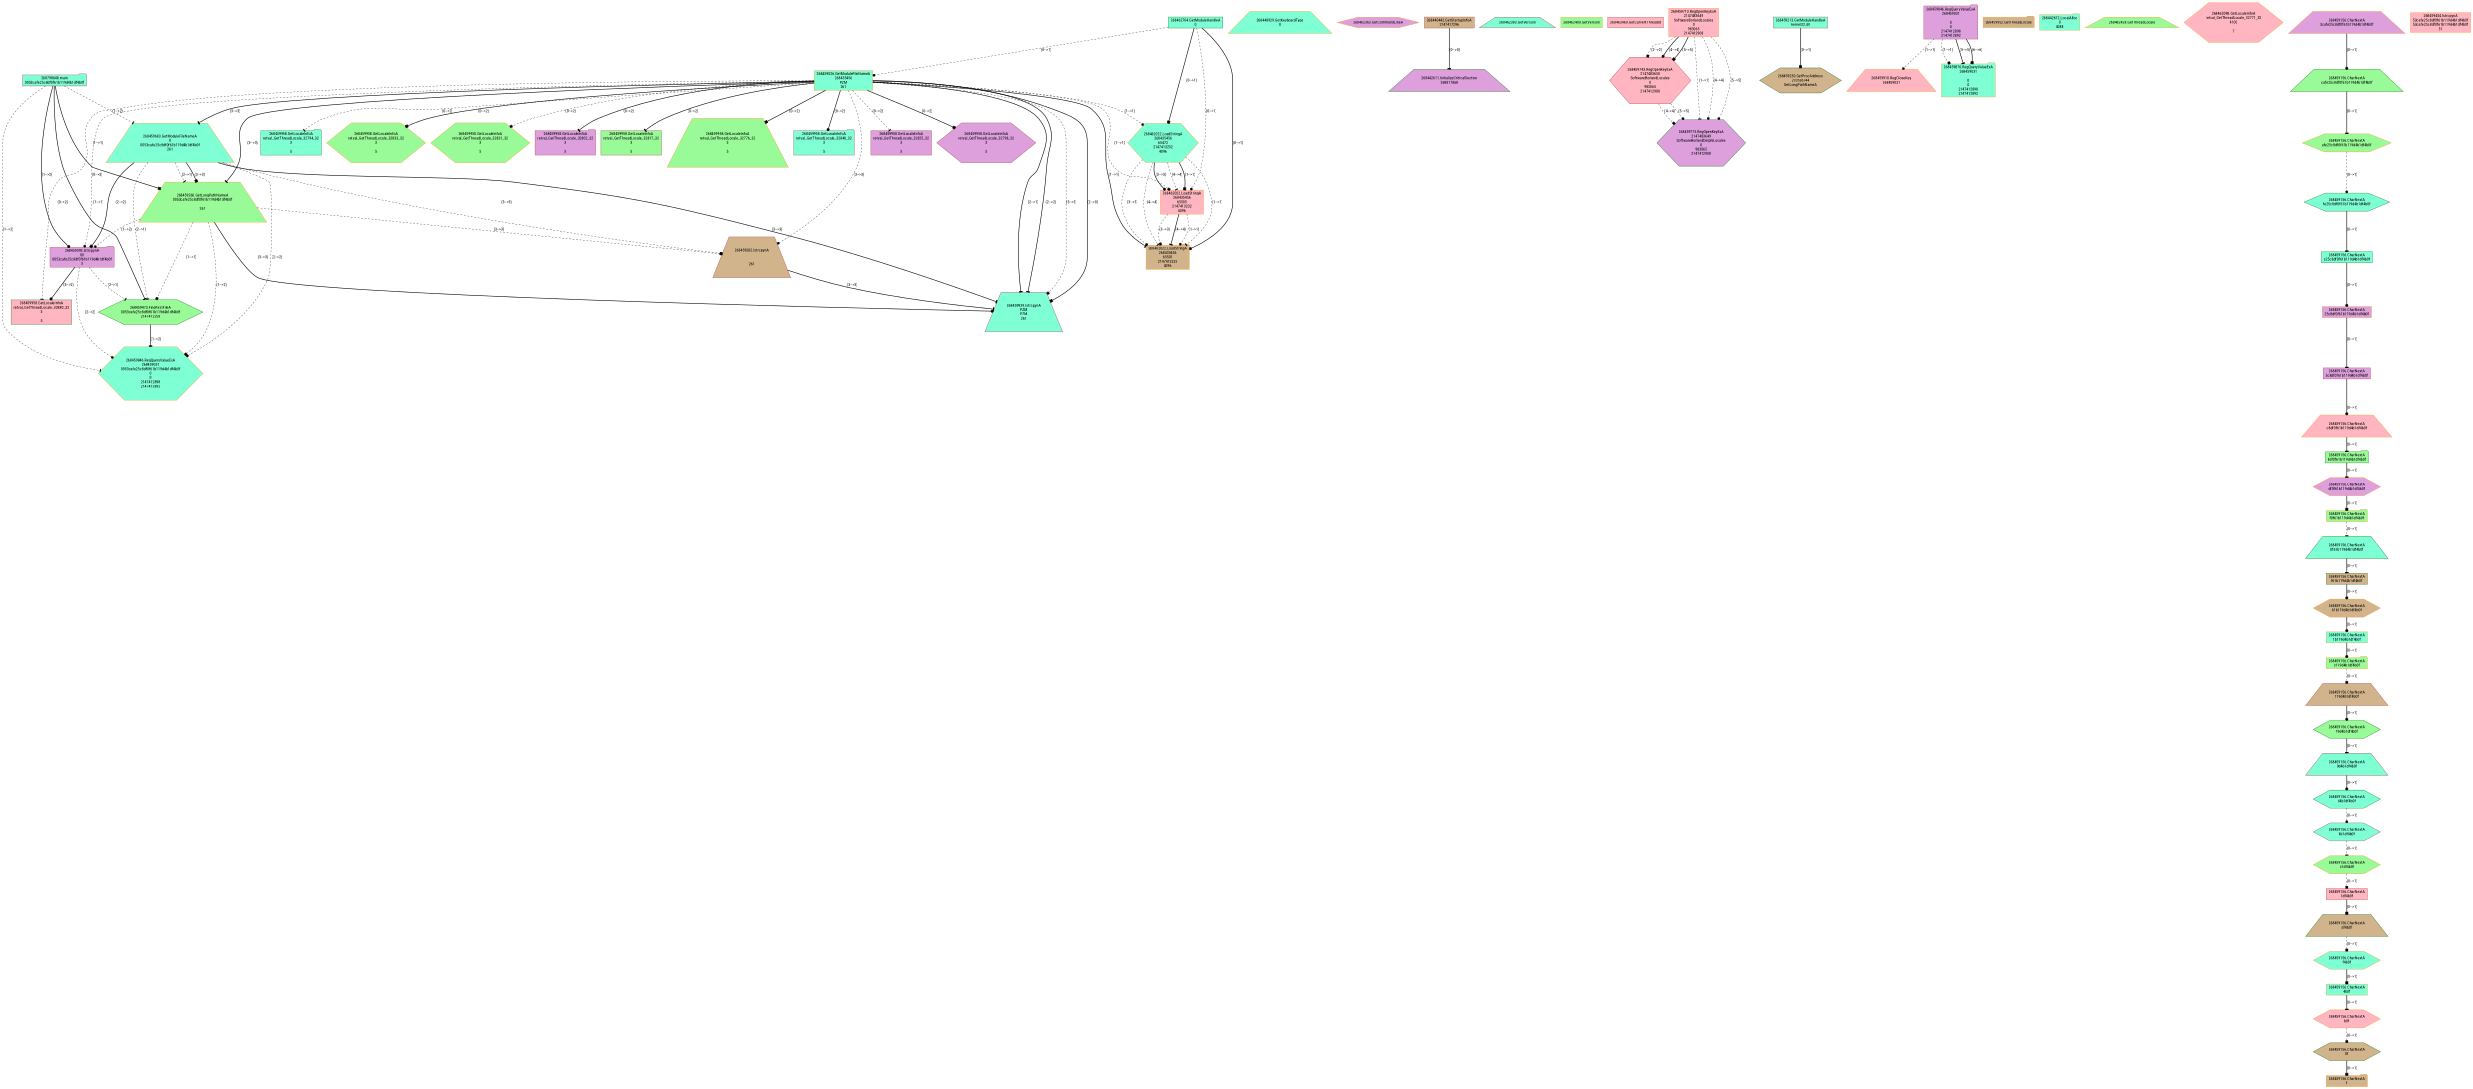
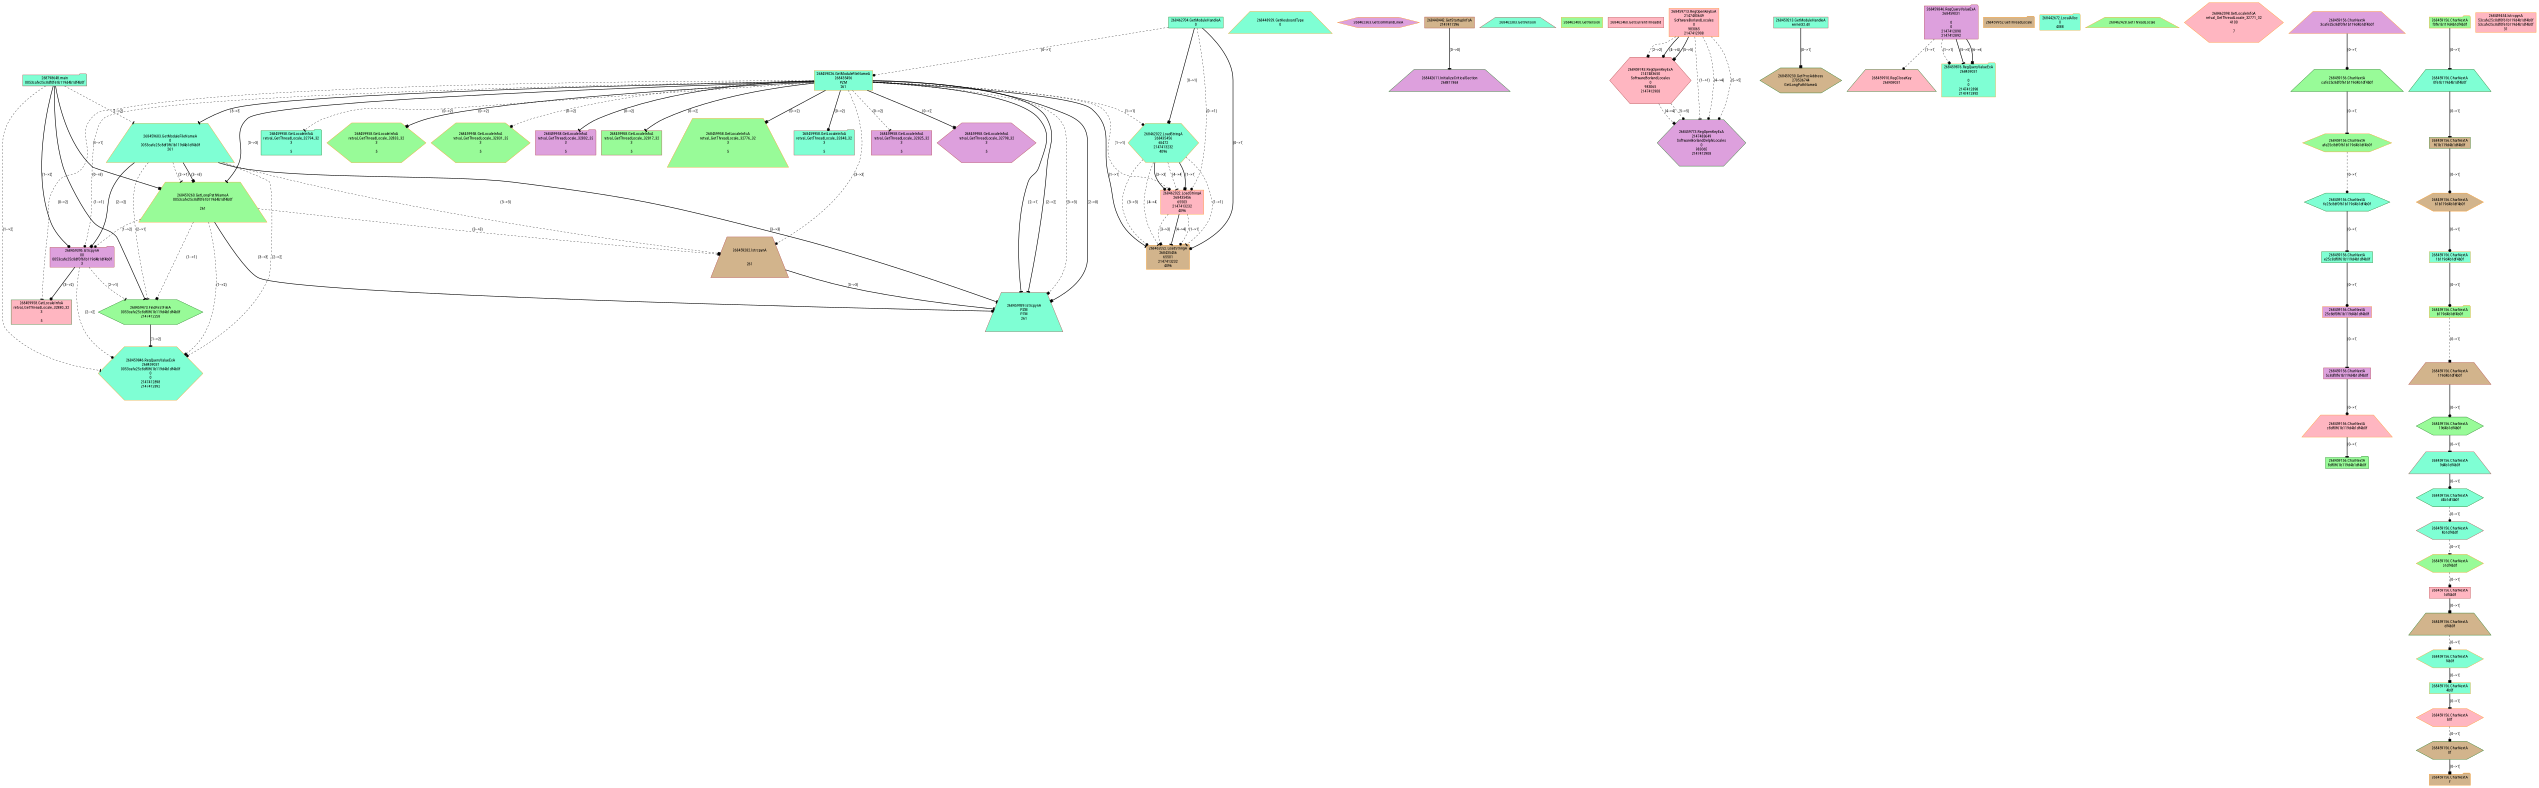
(1891, 80) -> (1892, 80)
(2347, 487) -> none
(2347, 528) -> (2450, 48)
